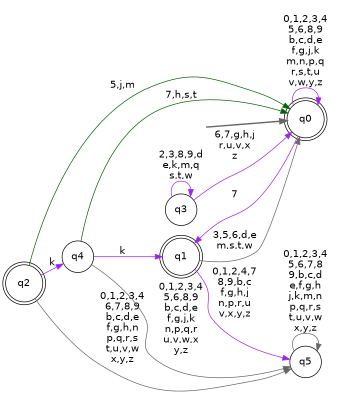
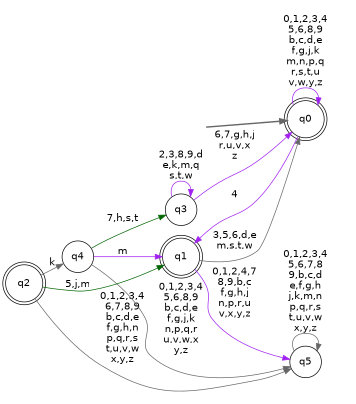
(116, 109) -> (102, 288)
(145, 119) -> (125, 232)
(235, 195) -> (235, 195)
(123, 251) -> (123, 251)
(49, 271) -> (49, 271)
